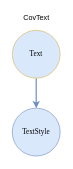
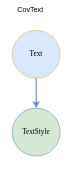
(36, 18) -> (30, 9)
(36, 132) -> (36, 132)
